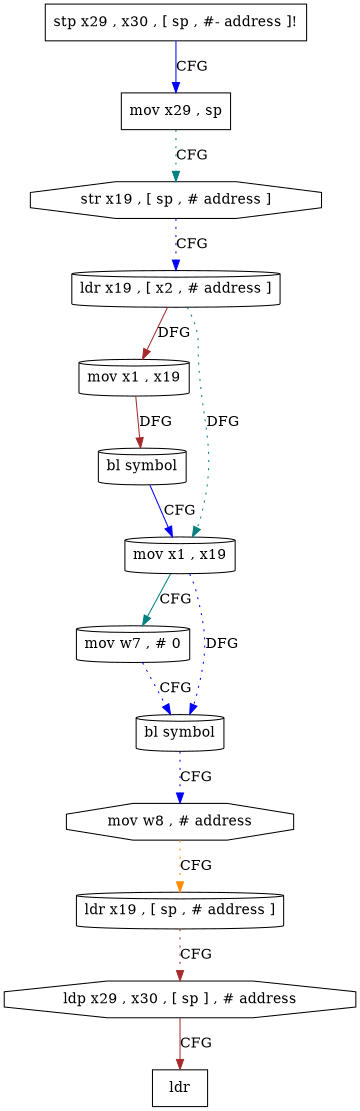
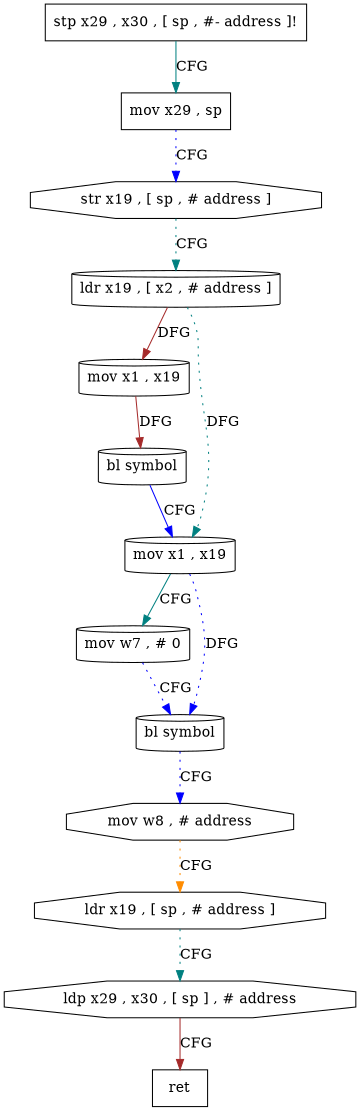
(176, 62) -> (176, 62)
(176, 151) -> (176, 151)
(176, 239) -> (176, 239)
(180, 911) -> (180, 911)
(180, 950) -> (180, 950)
(180, 1088) -> (180, 1088)
